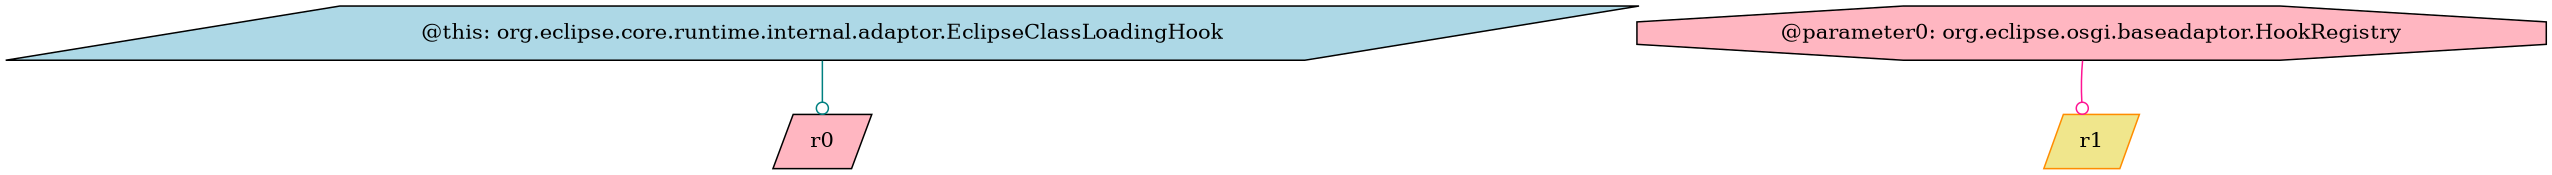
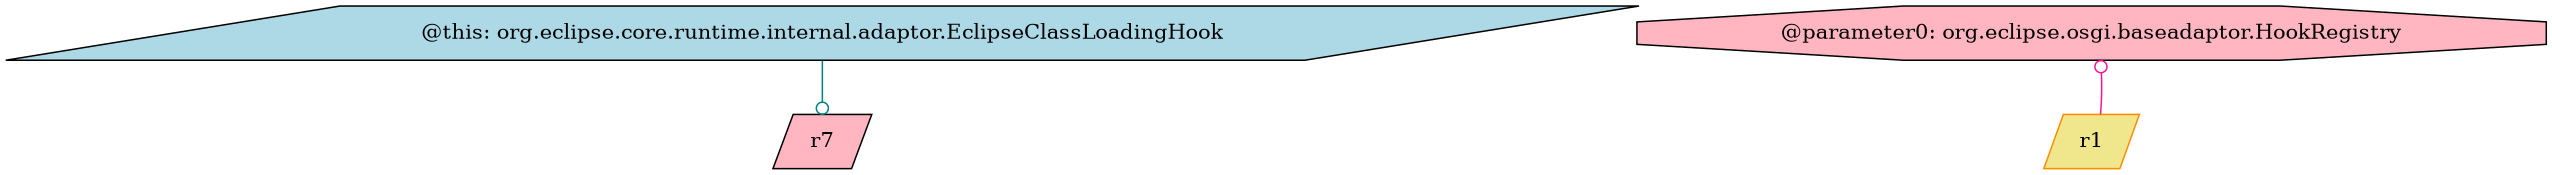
(2082, 81) -> (2102, 94)
(822, 142) -> (822, 142)
